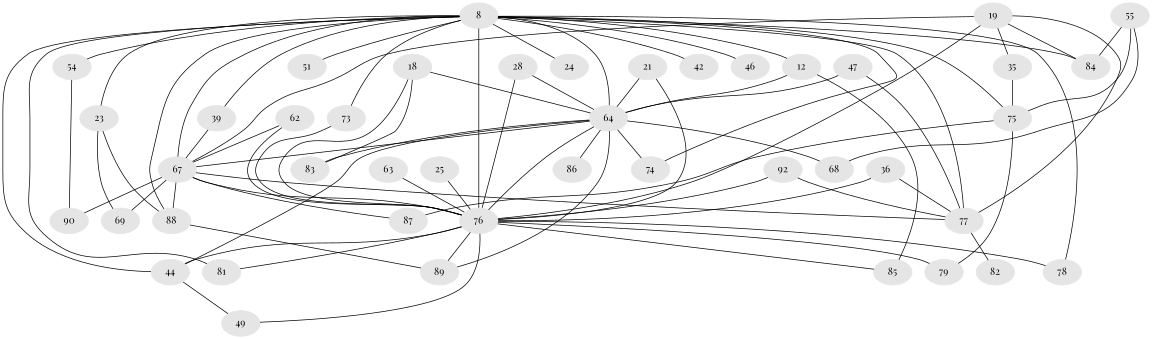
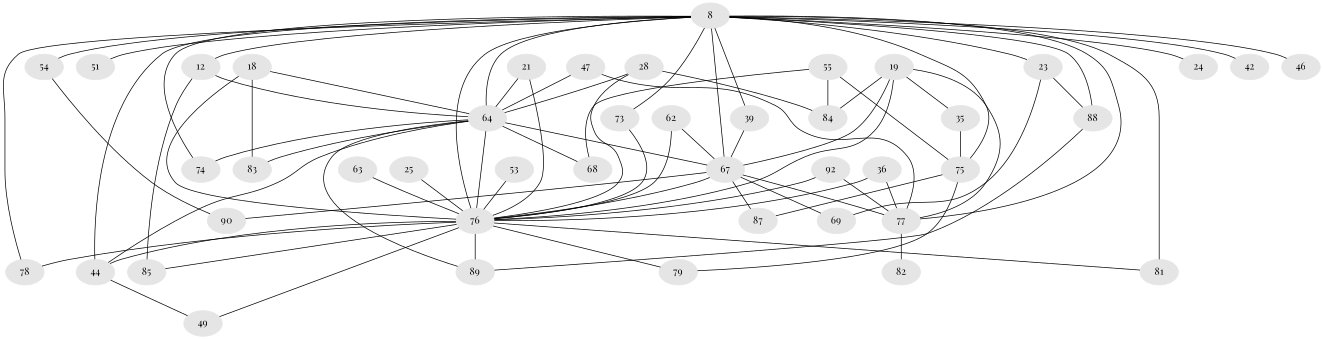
(831, 30) -> (727, 85)
none -> (514, 170)
(572, 170) -> none
(175, 195) -> none
